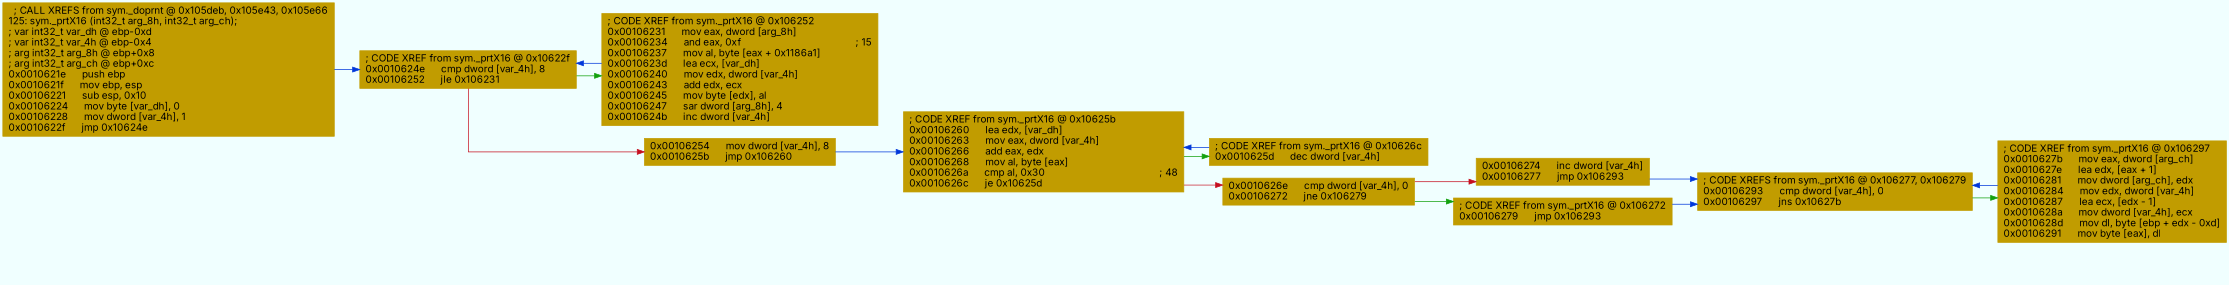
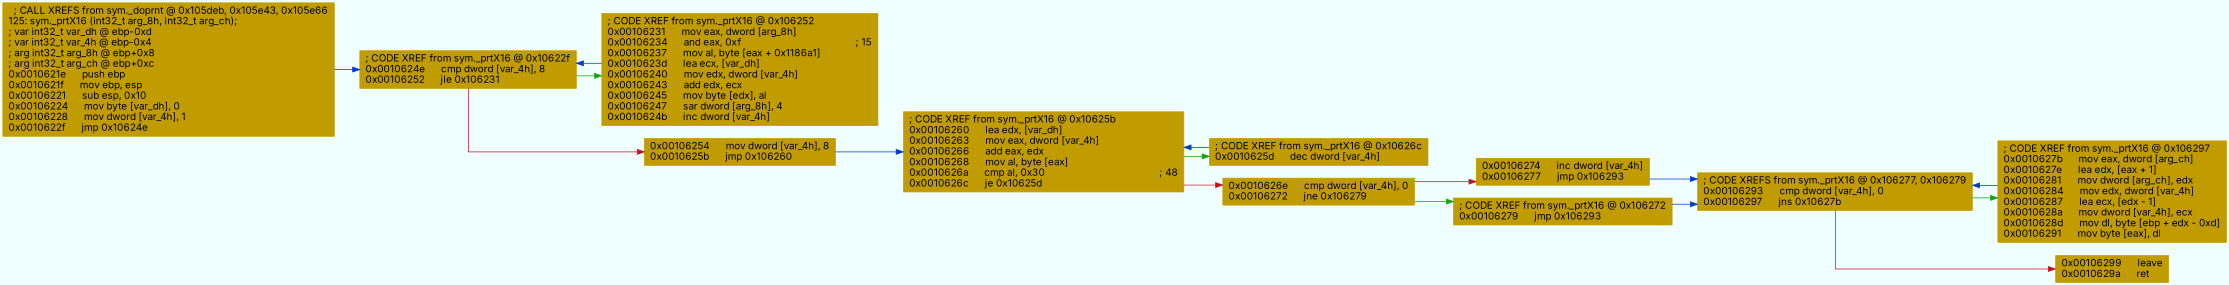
none -> (2112, 269)
